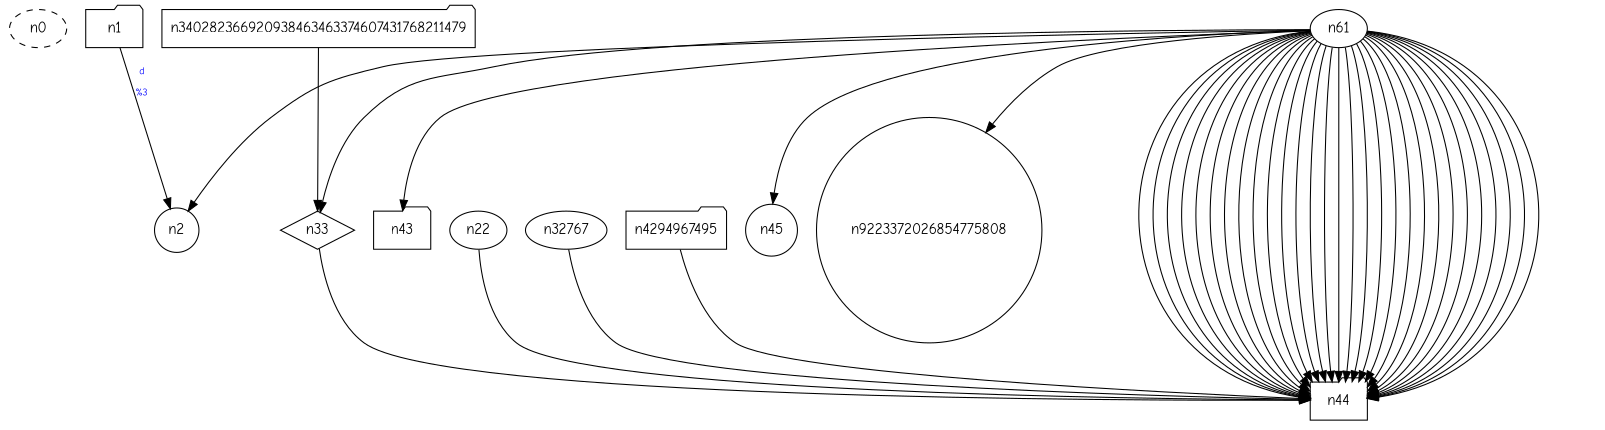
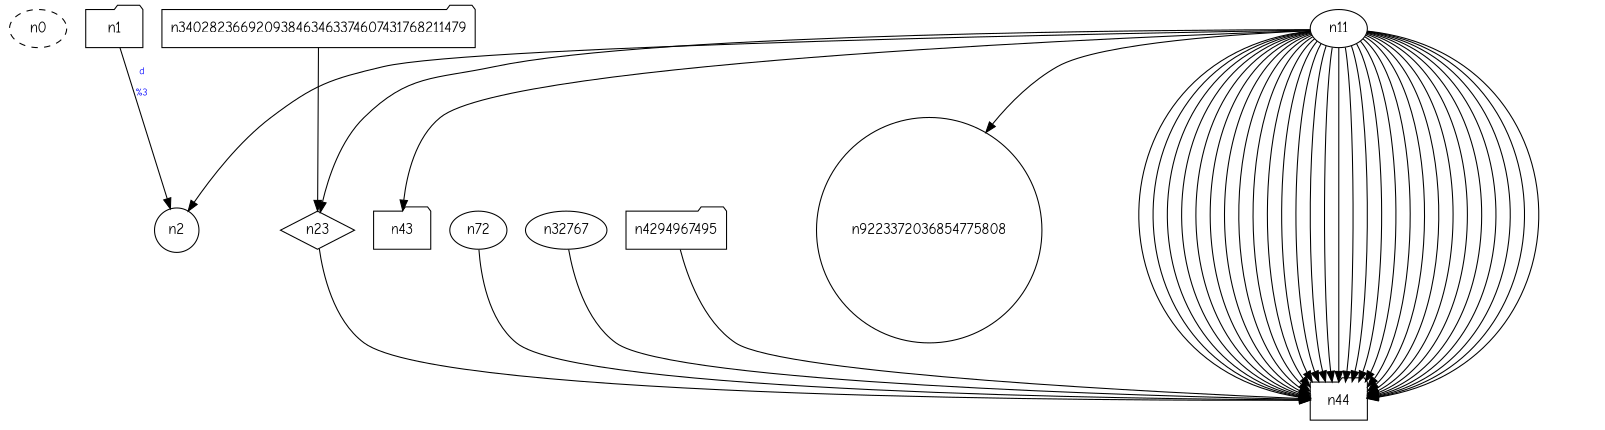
(1339, 29) -> (1339, 29)
(318, 230) -> (318, 230)
(478, 230) -> (478, 230)
(772, 230) -> none
(929, 230) -> (929, 230)
